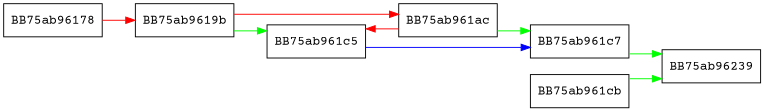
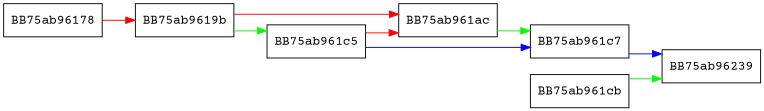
(387, 29) -> (377, 33)
(641, 54) -> (641, 54)
